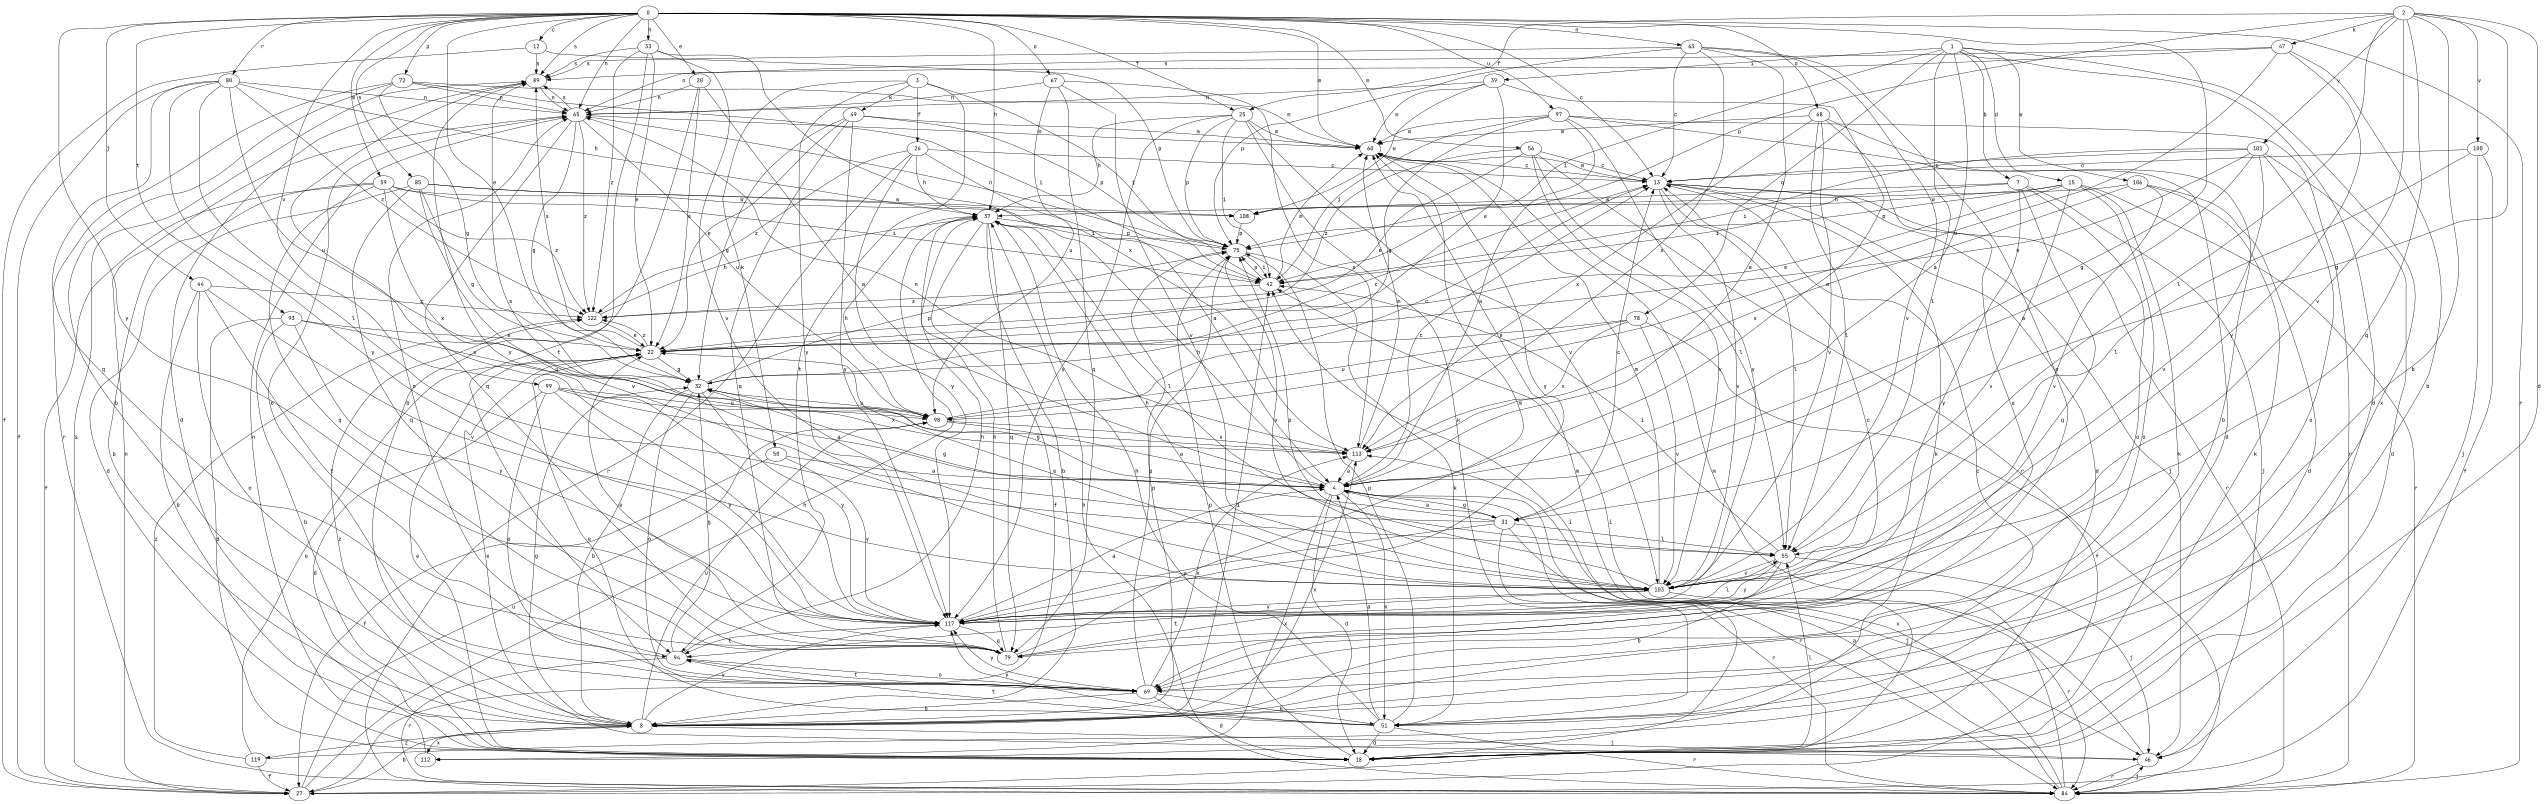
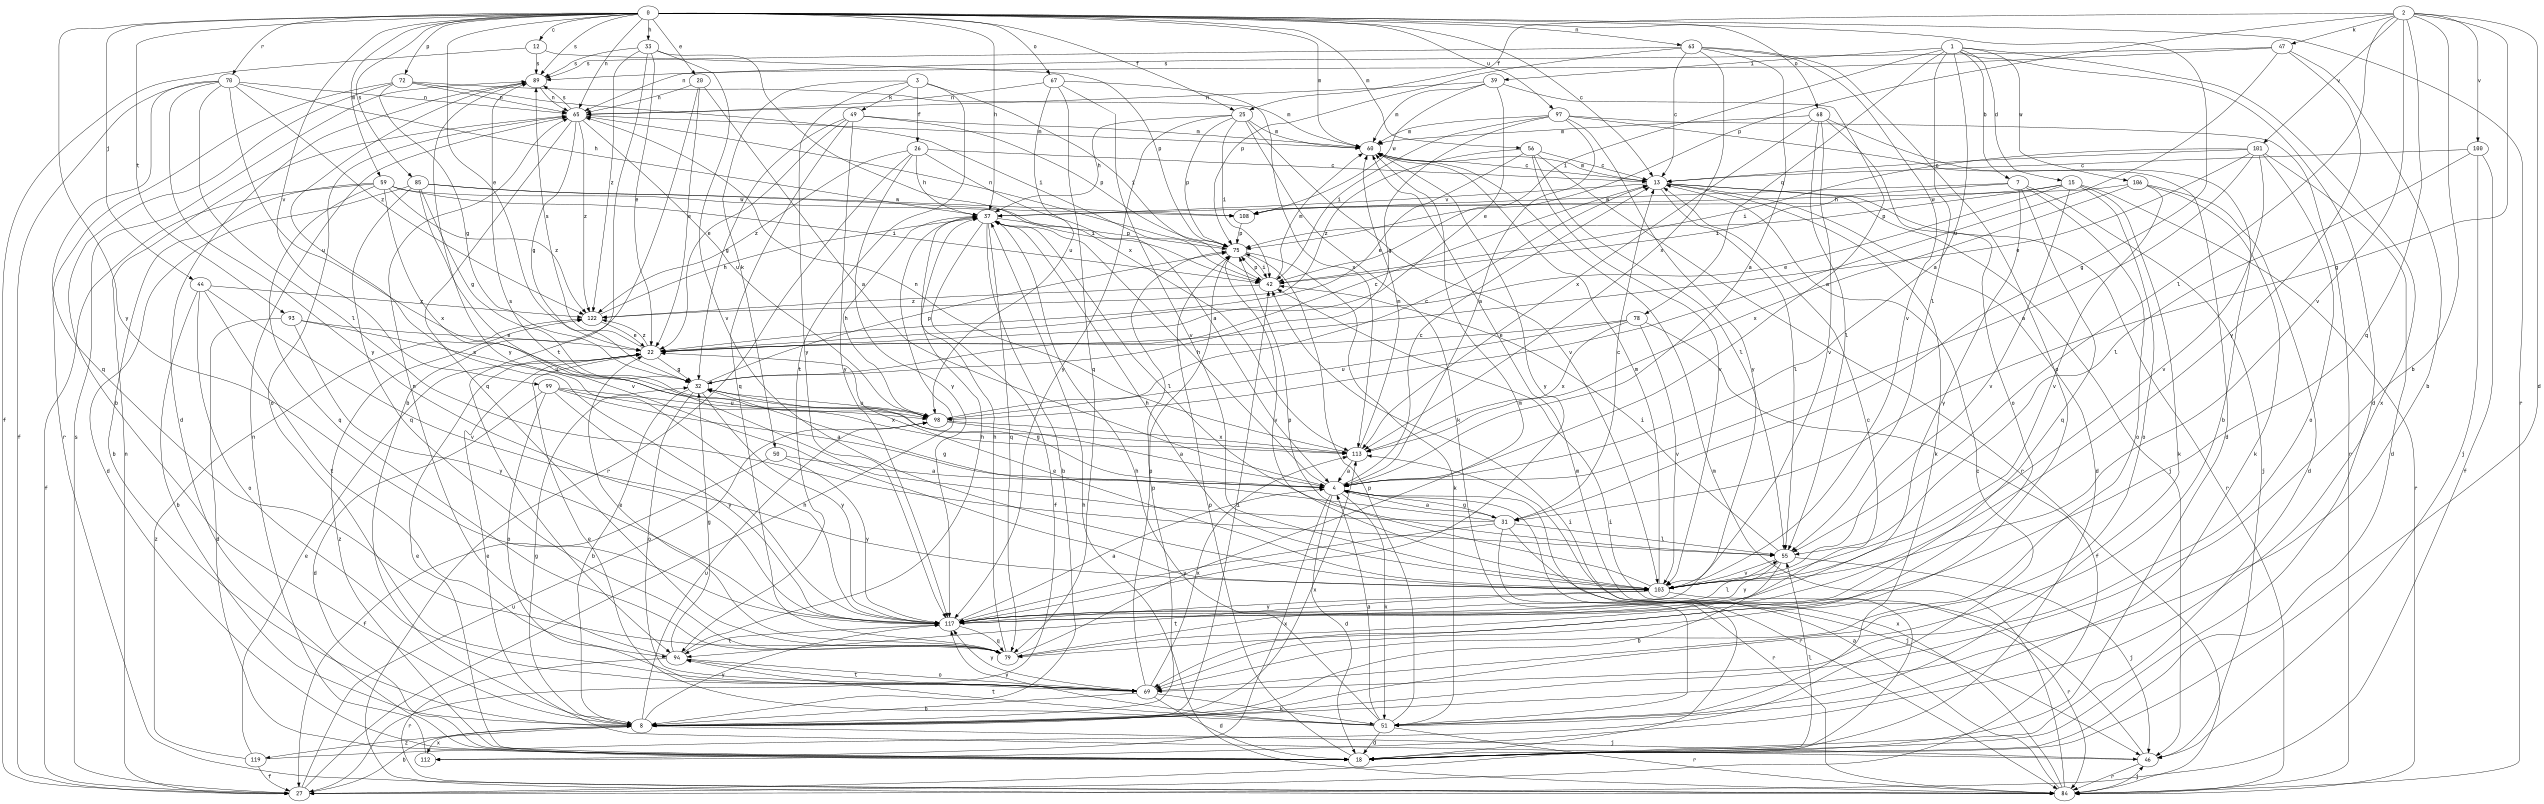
(229, 81) -> (229, 81)
(1736, 387) -> (1324, 203)
(341, 617) -> none
